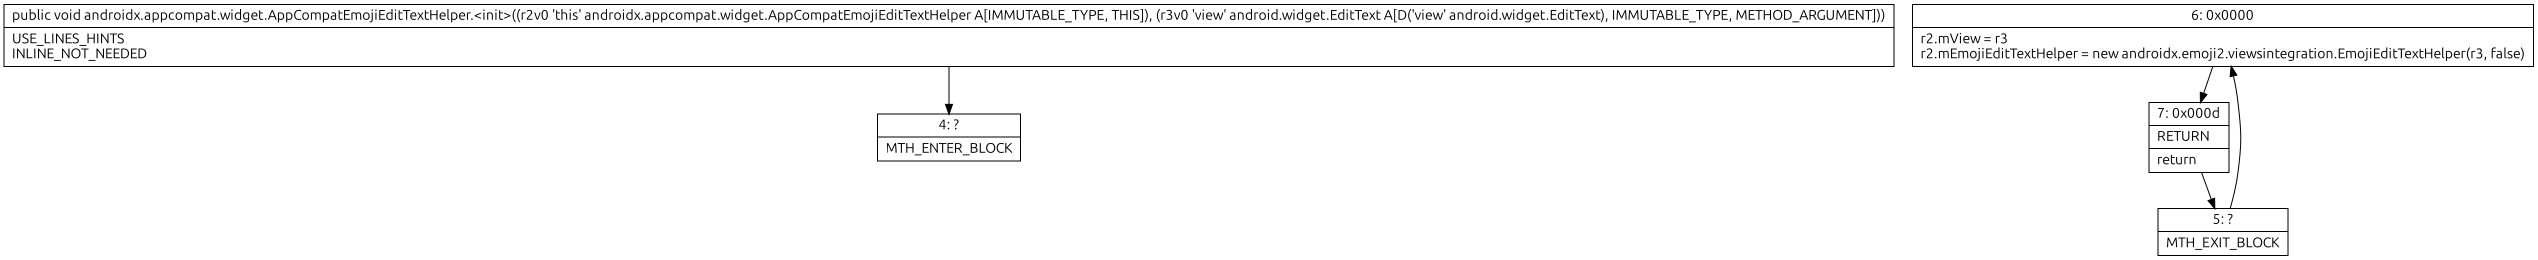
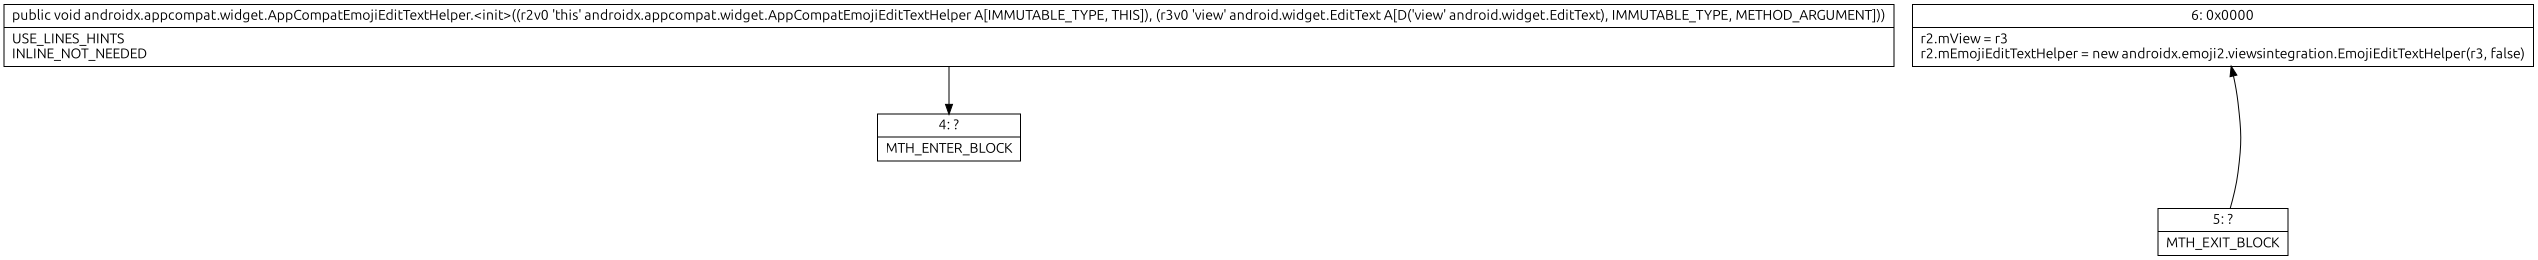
(2189, 138) -> none
